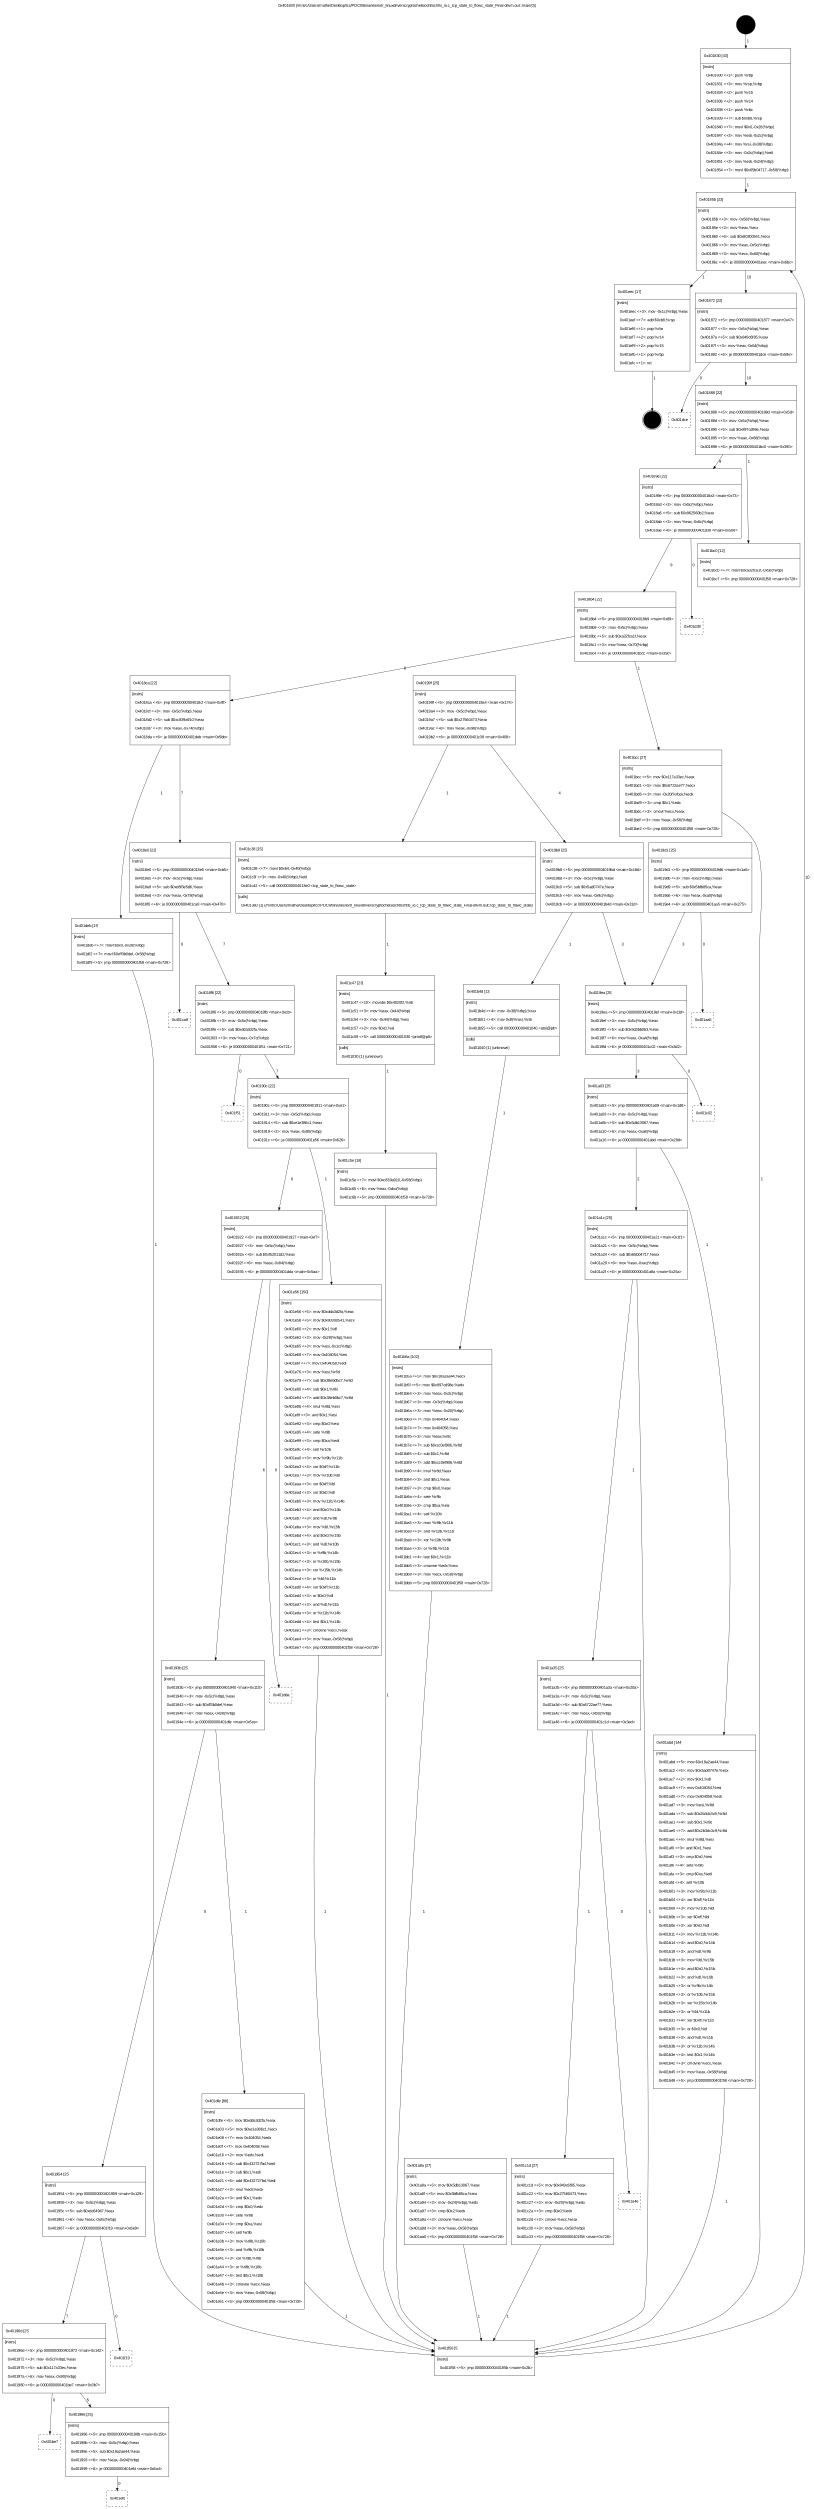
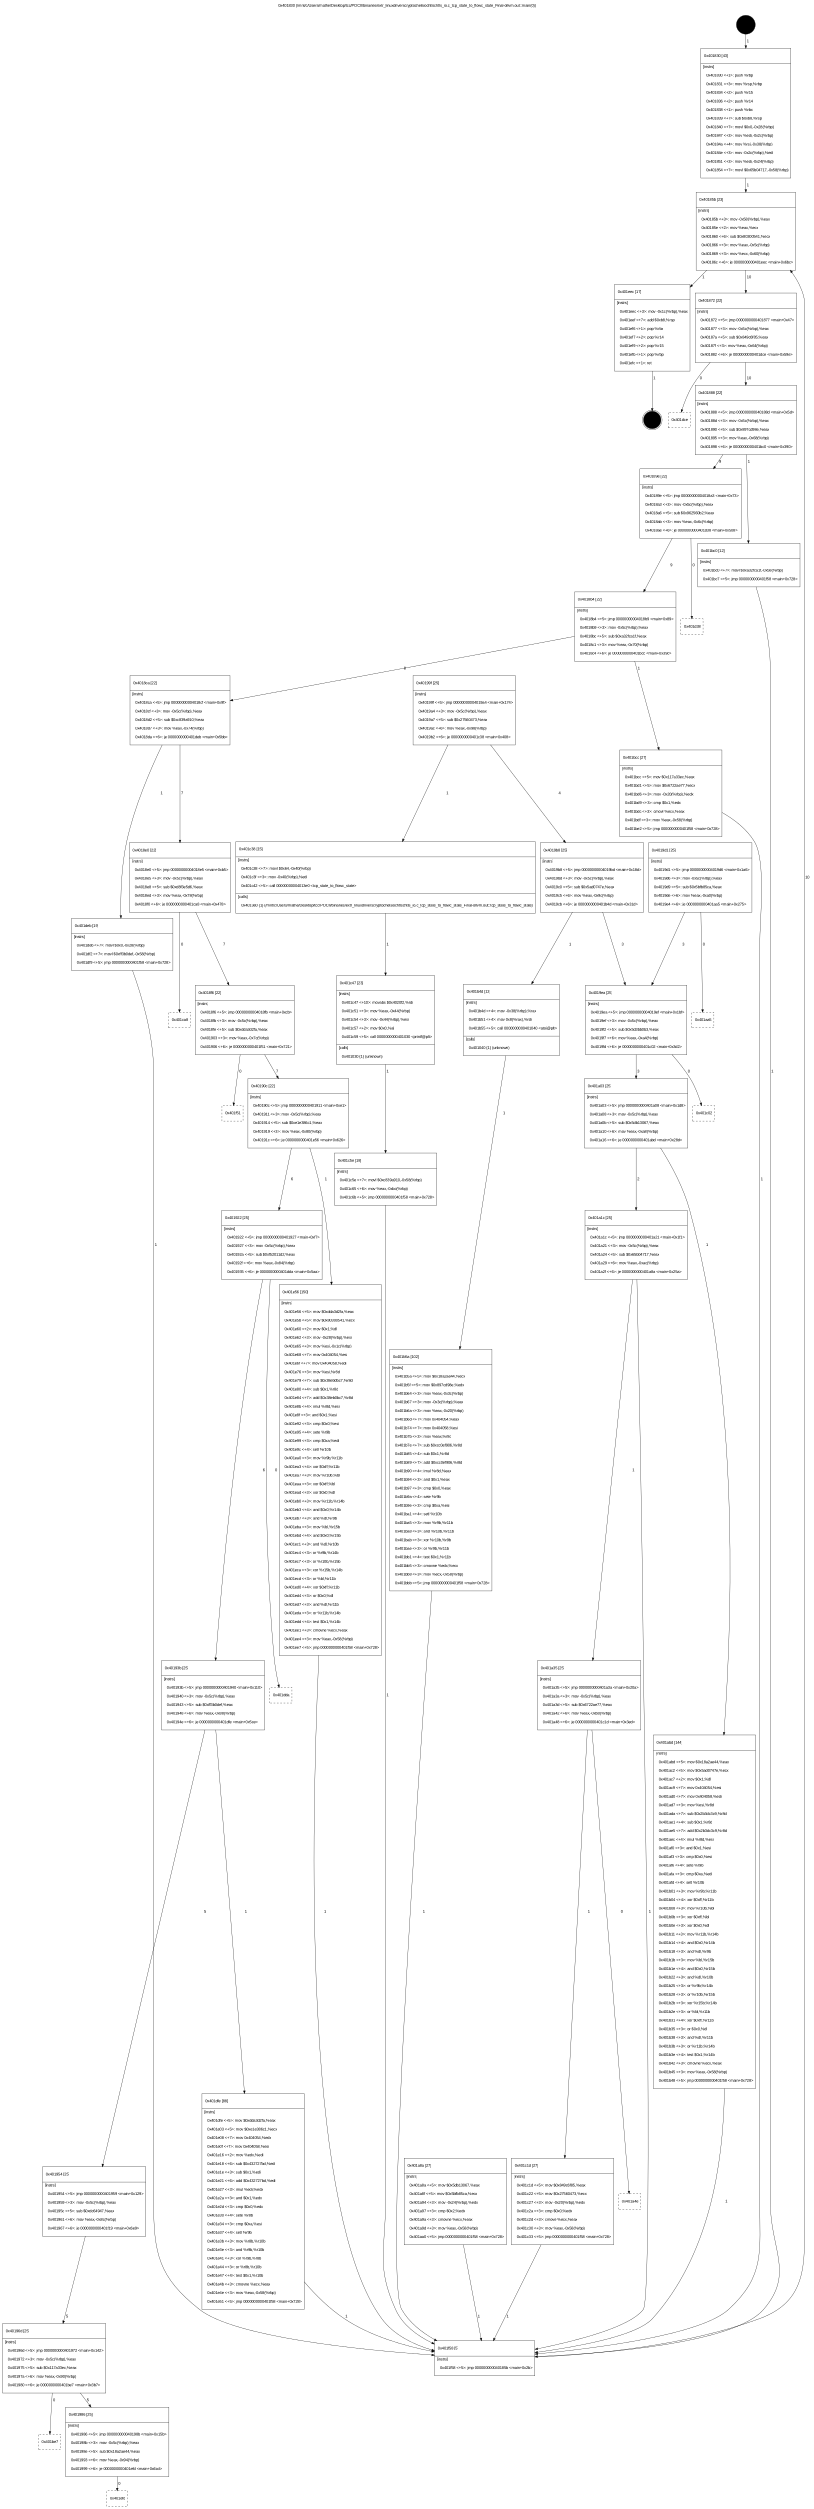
none -> (770, 1567)
(67, 2316) -> (67, 2316)
(121, 2358) -> none
